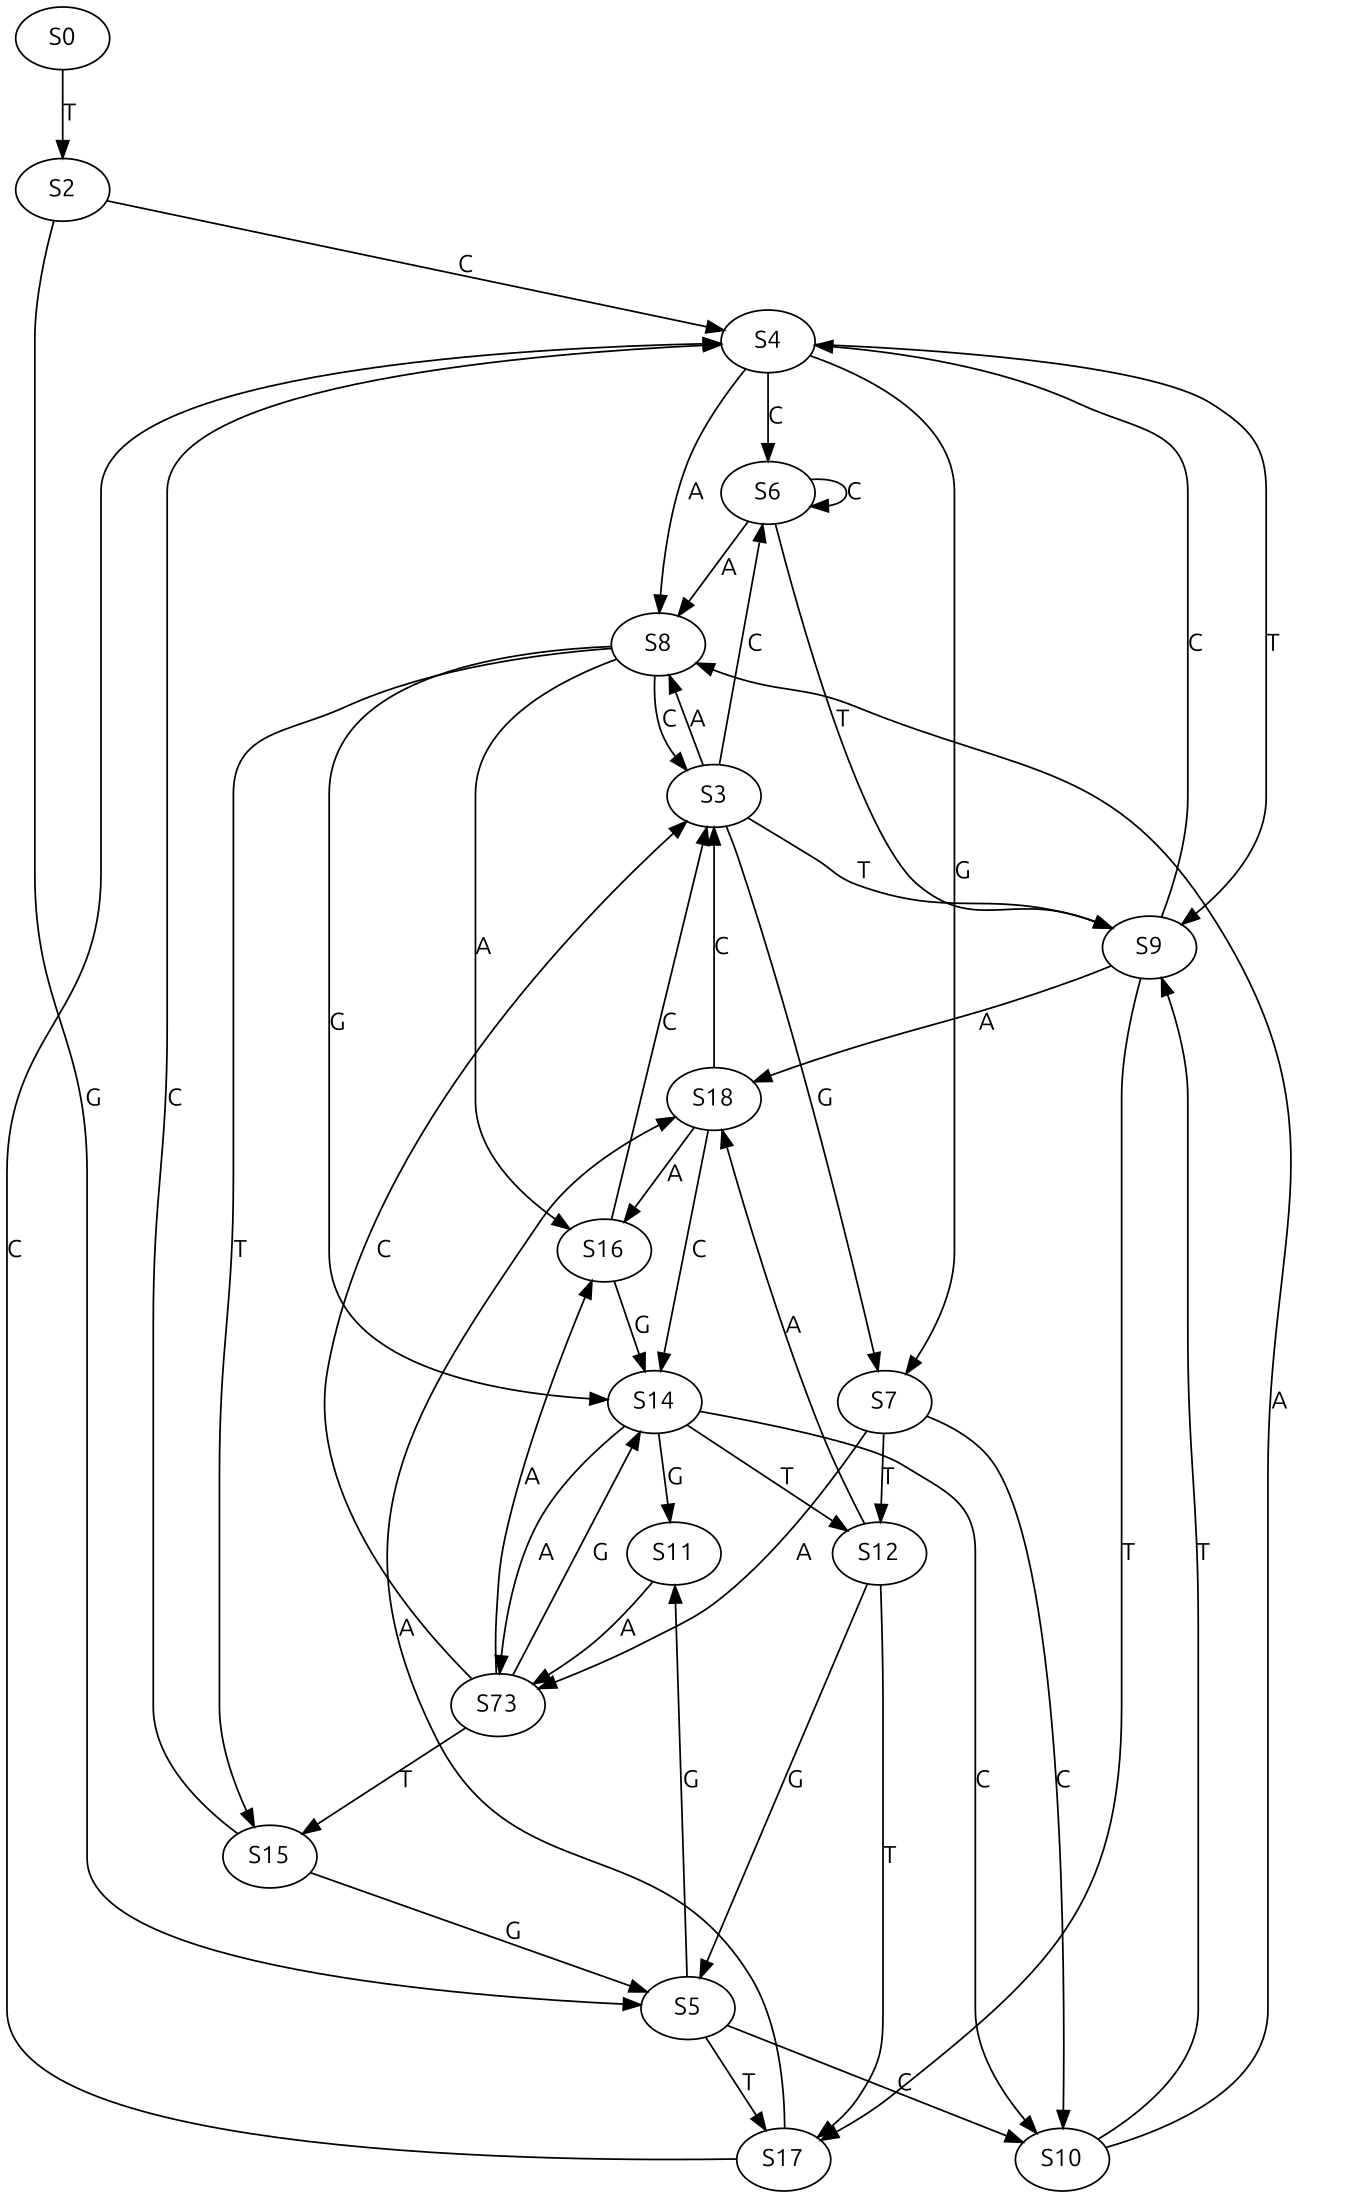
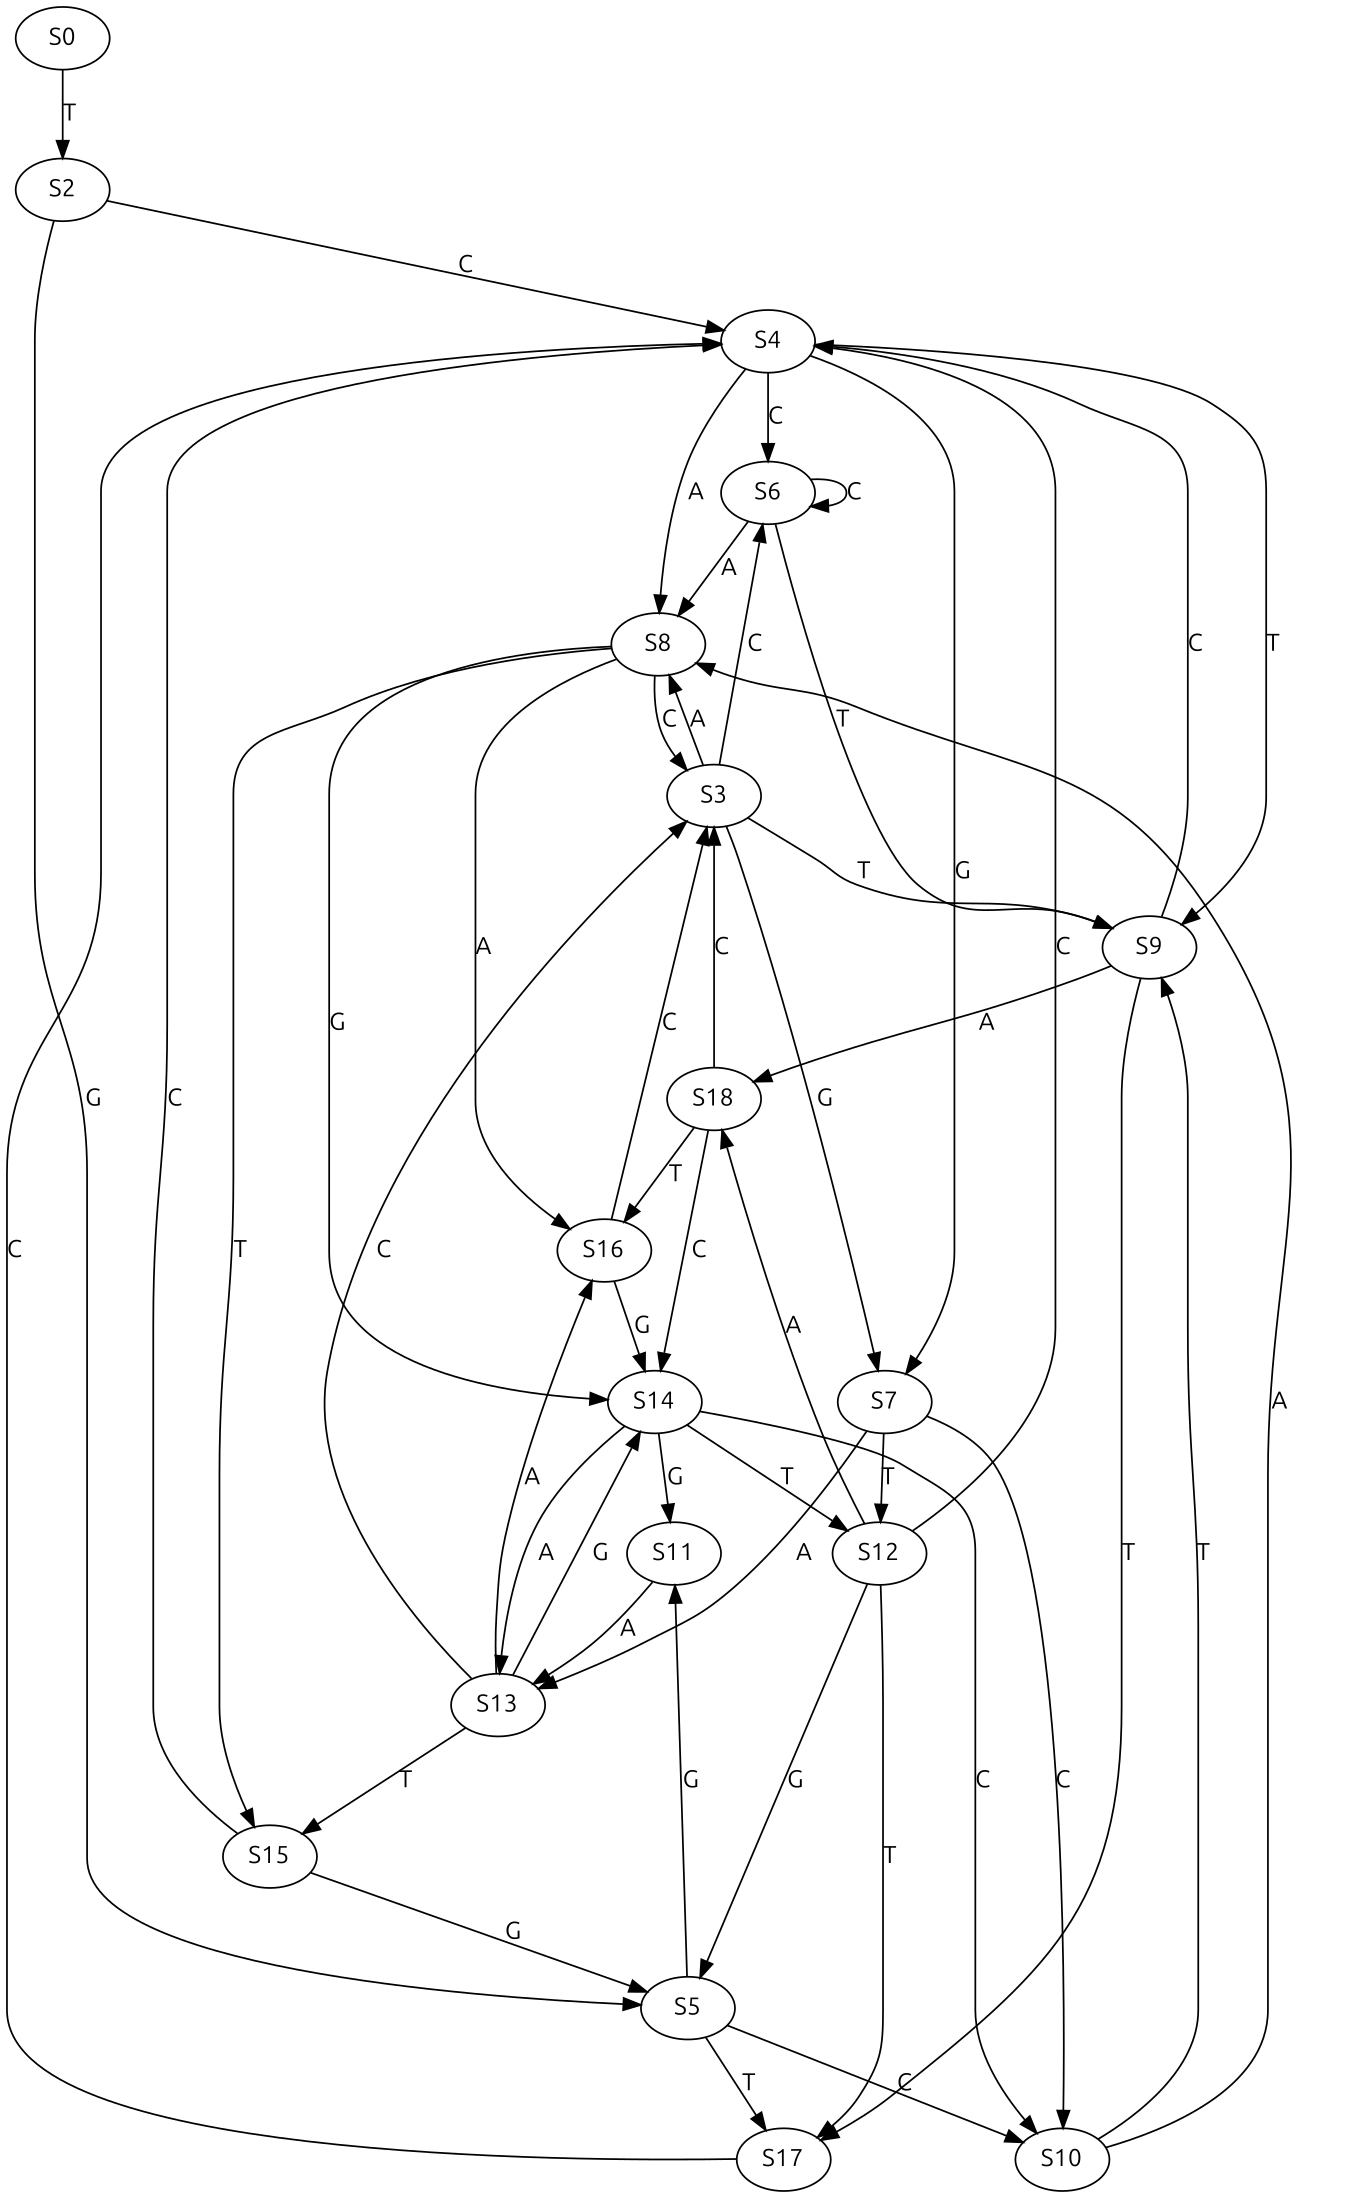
none -> (1055, 894)
(676, 1175) -> (676, 1175)
(406, 1666) -> none
(498, 1705) -> (498, 1705)
